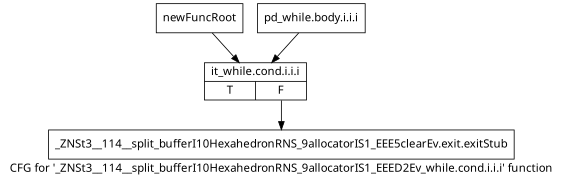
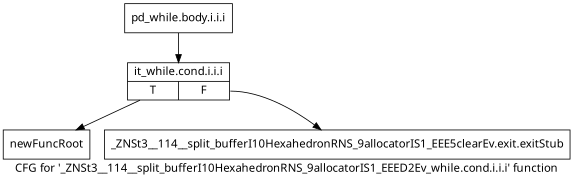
(223, 45) -> (112, 113)
